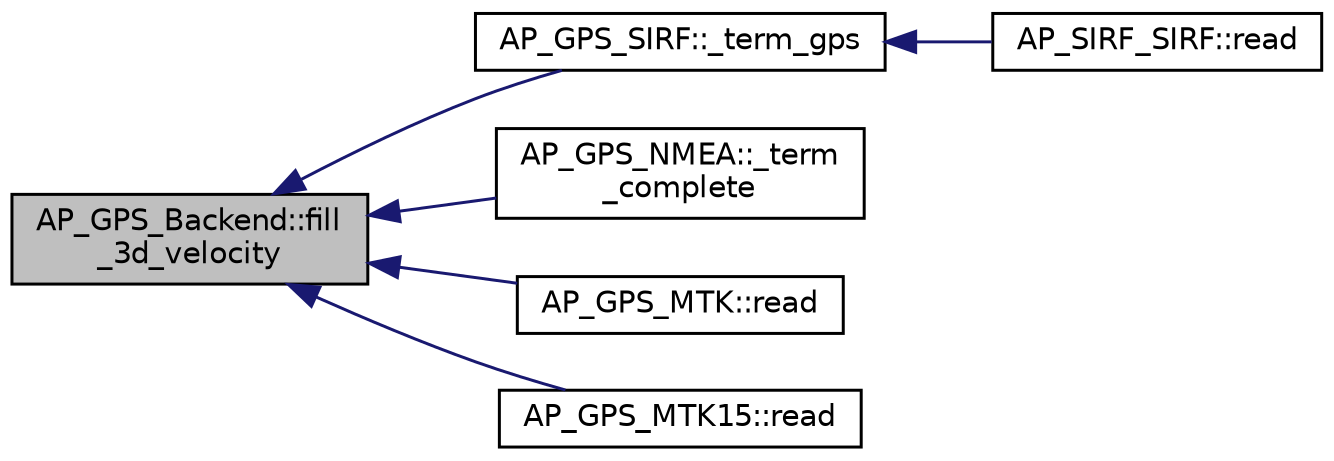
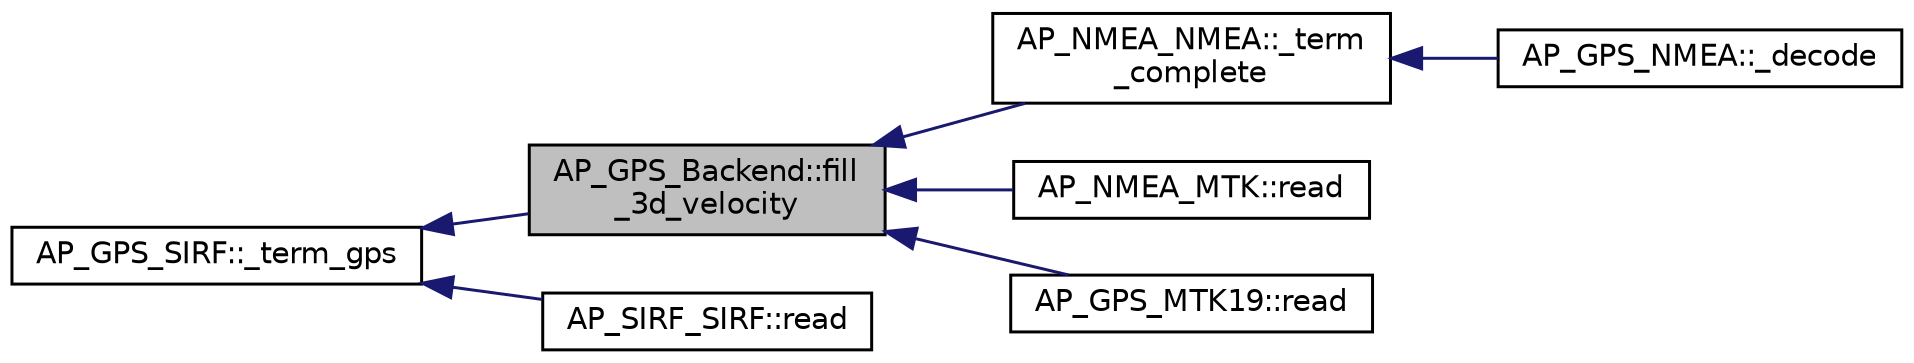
none -> (1700, 58)
(429, 118) -> (490, 219)
(680, 173) -> (1192, 58)
(680, 305) -> (1192, 190)
(680, 419) -> (1192, 304)
